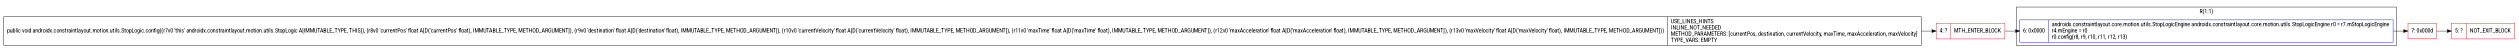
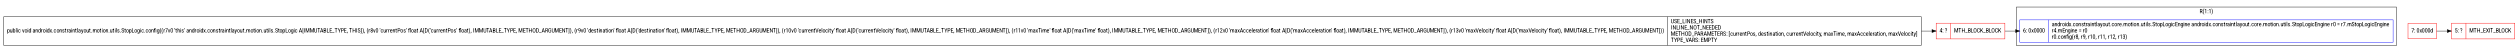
(1978, 31) -> (1978, 31)
(2399, 31) -> none
(2490, 31) -> (2490, 31)
